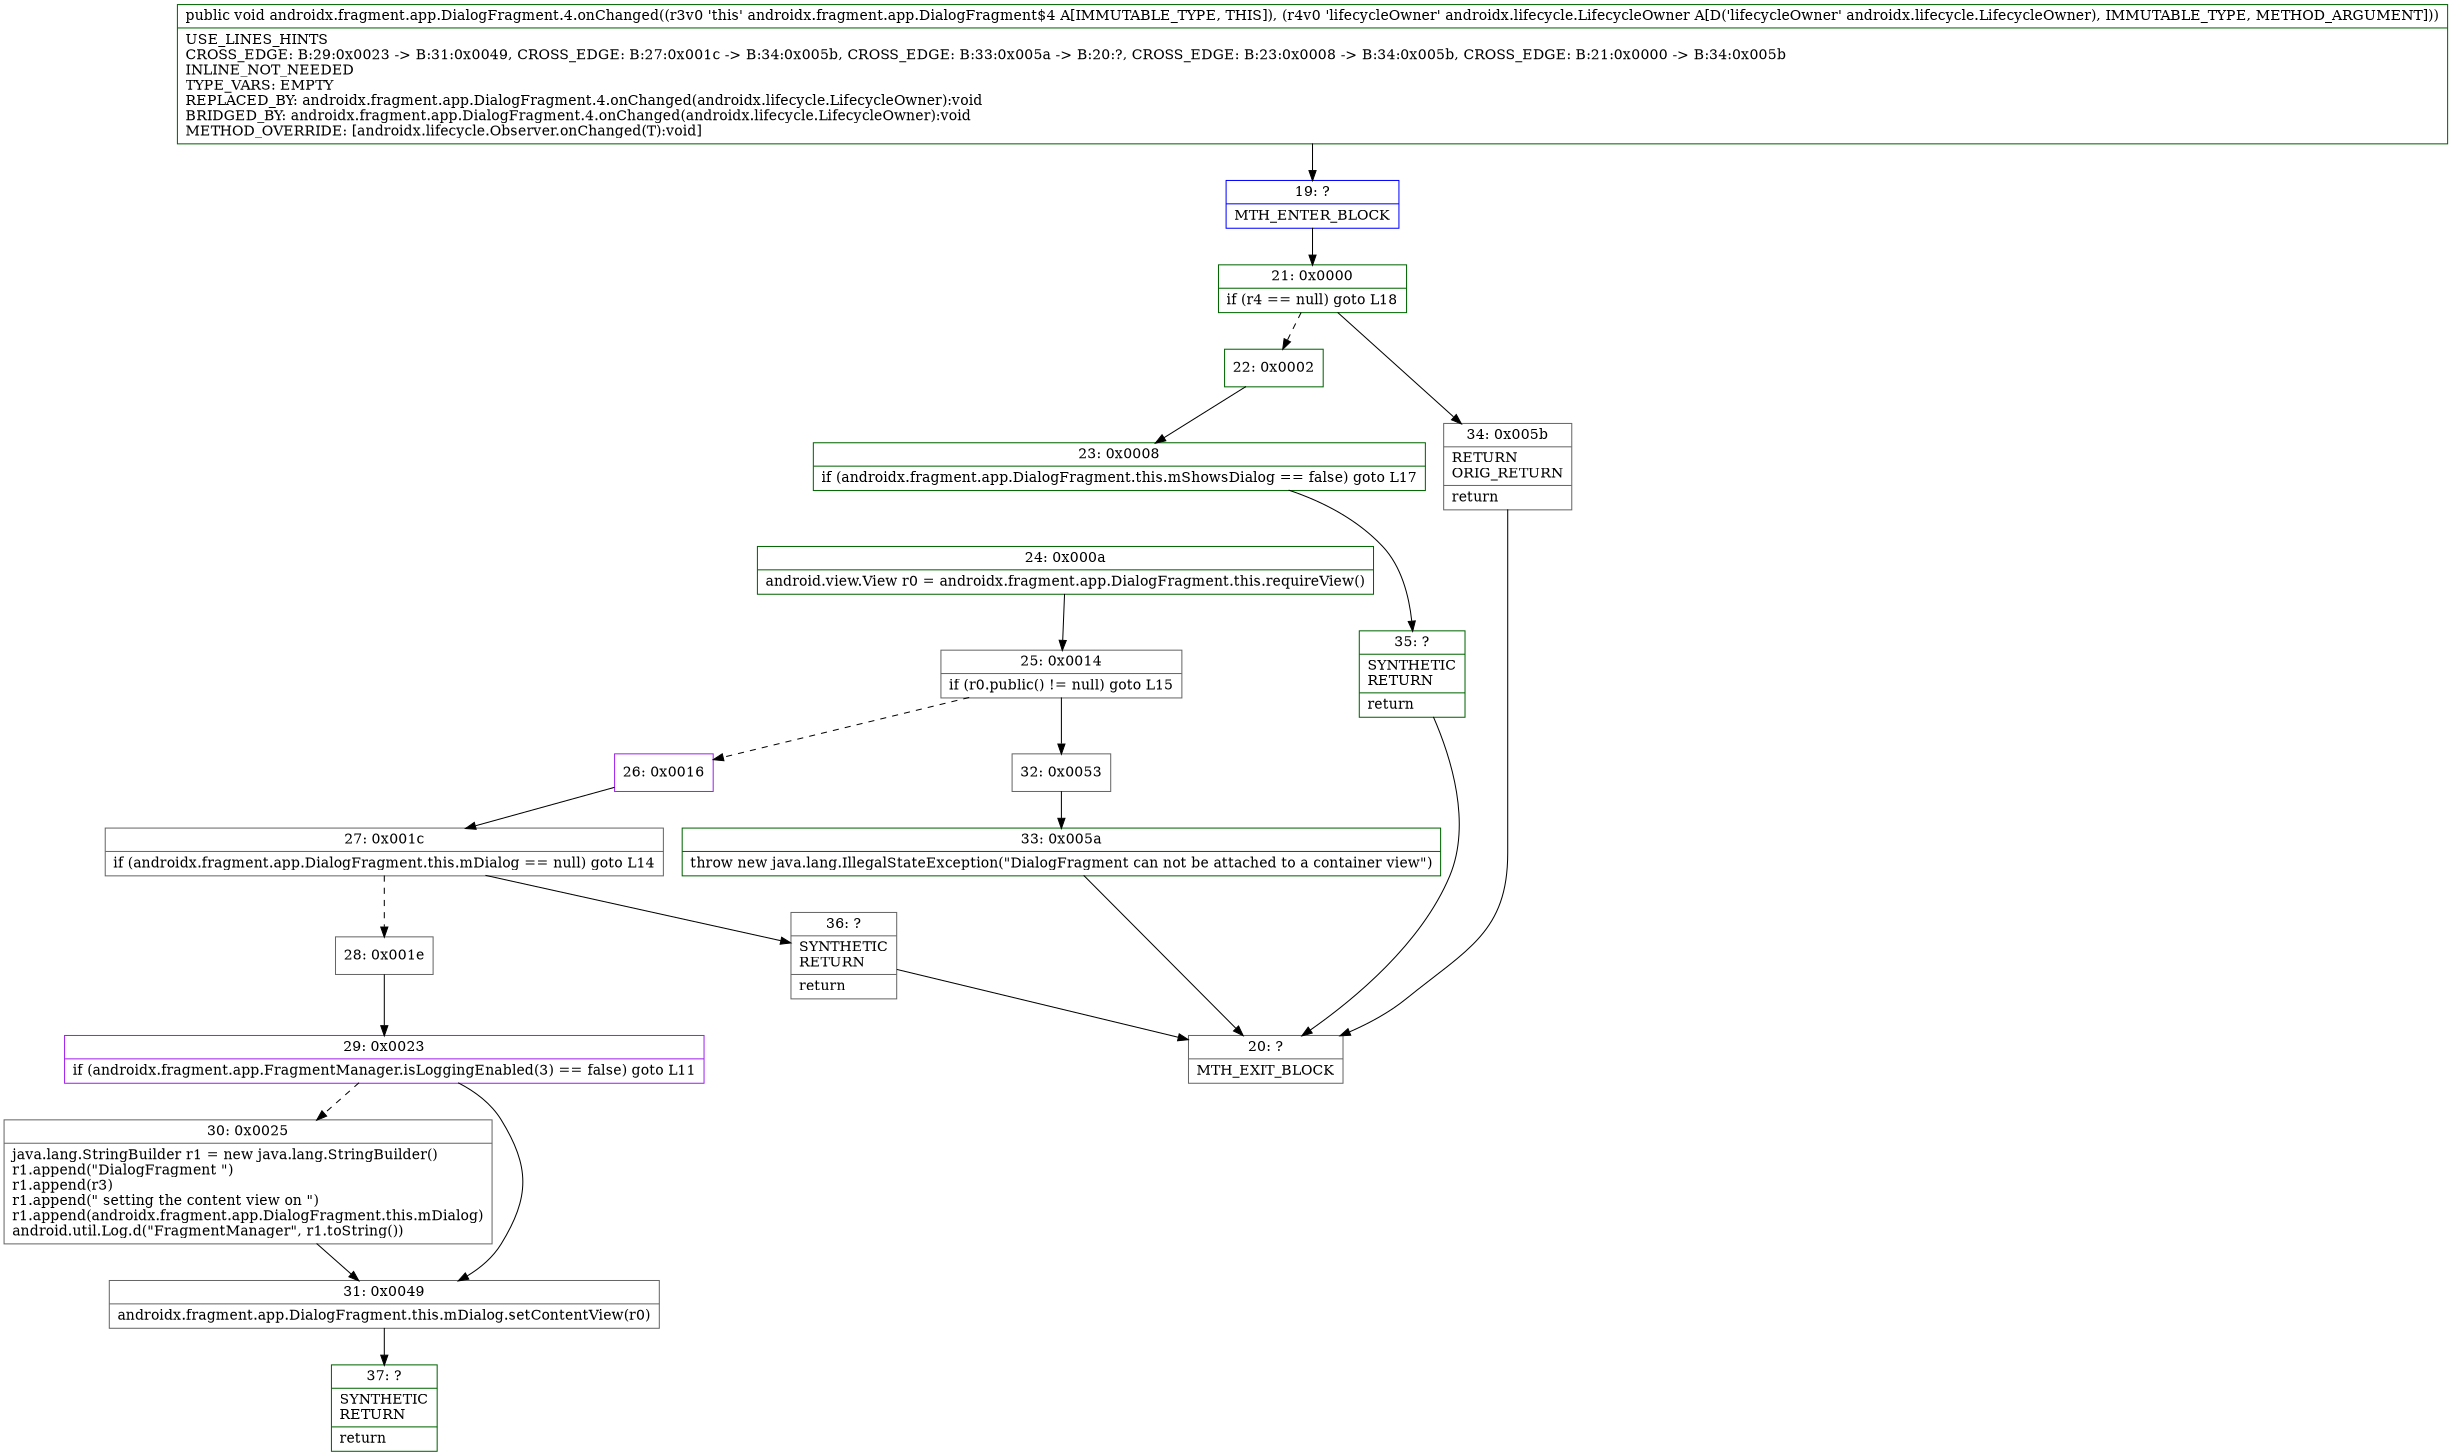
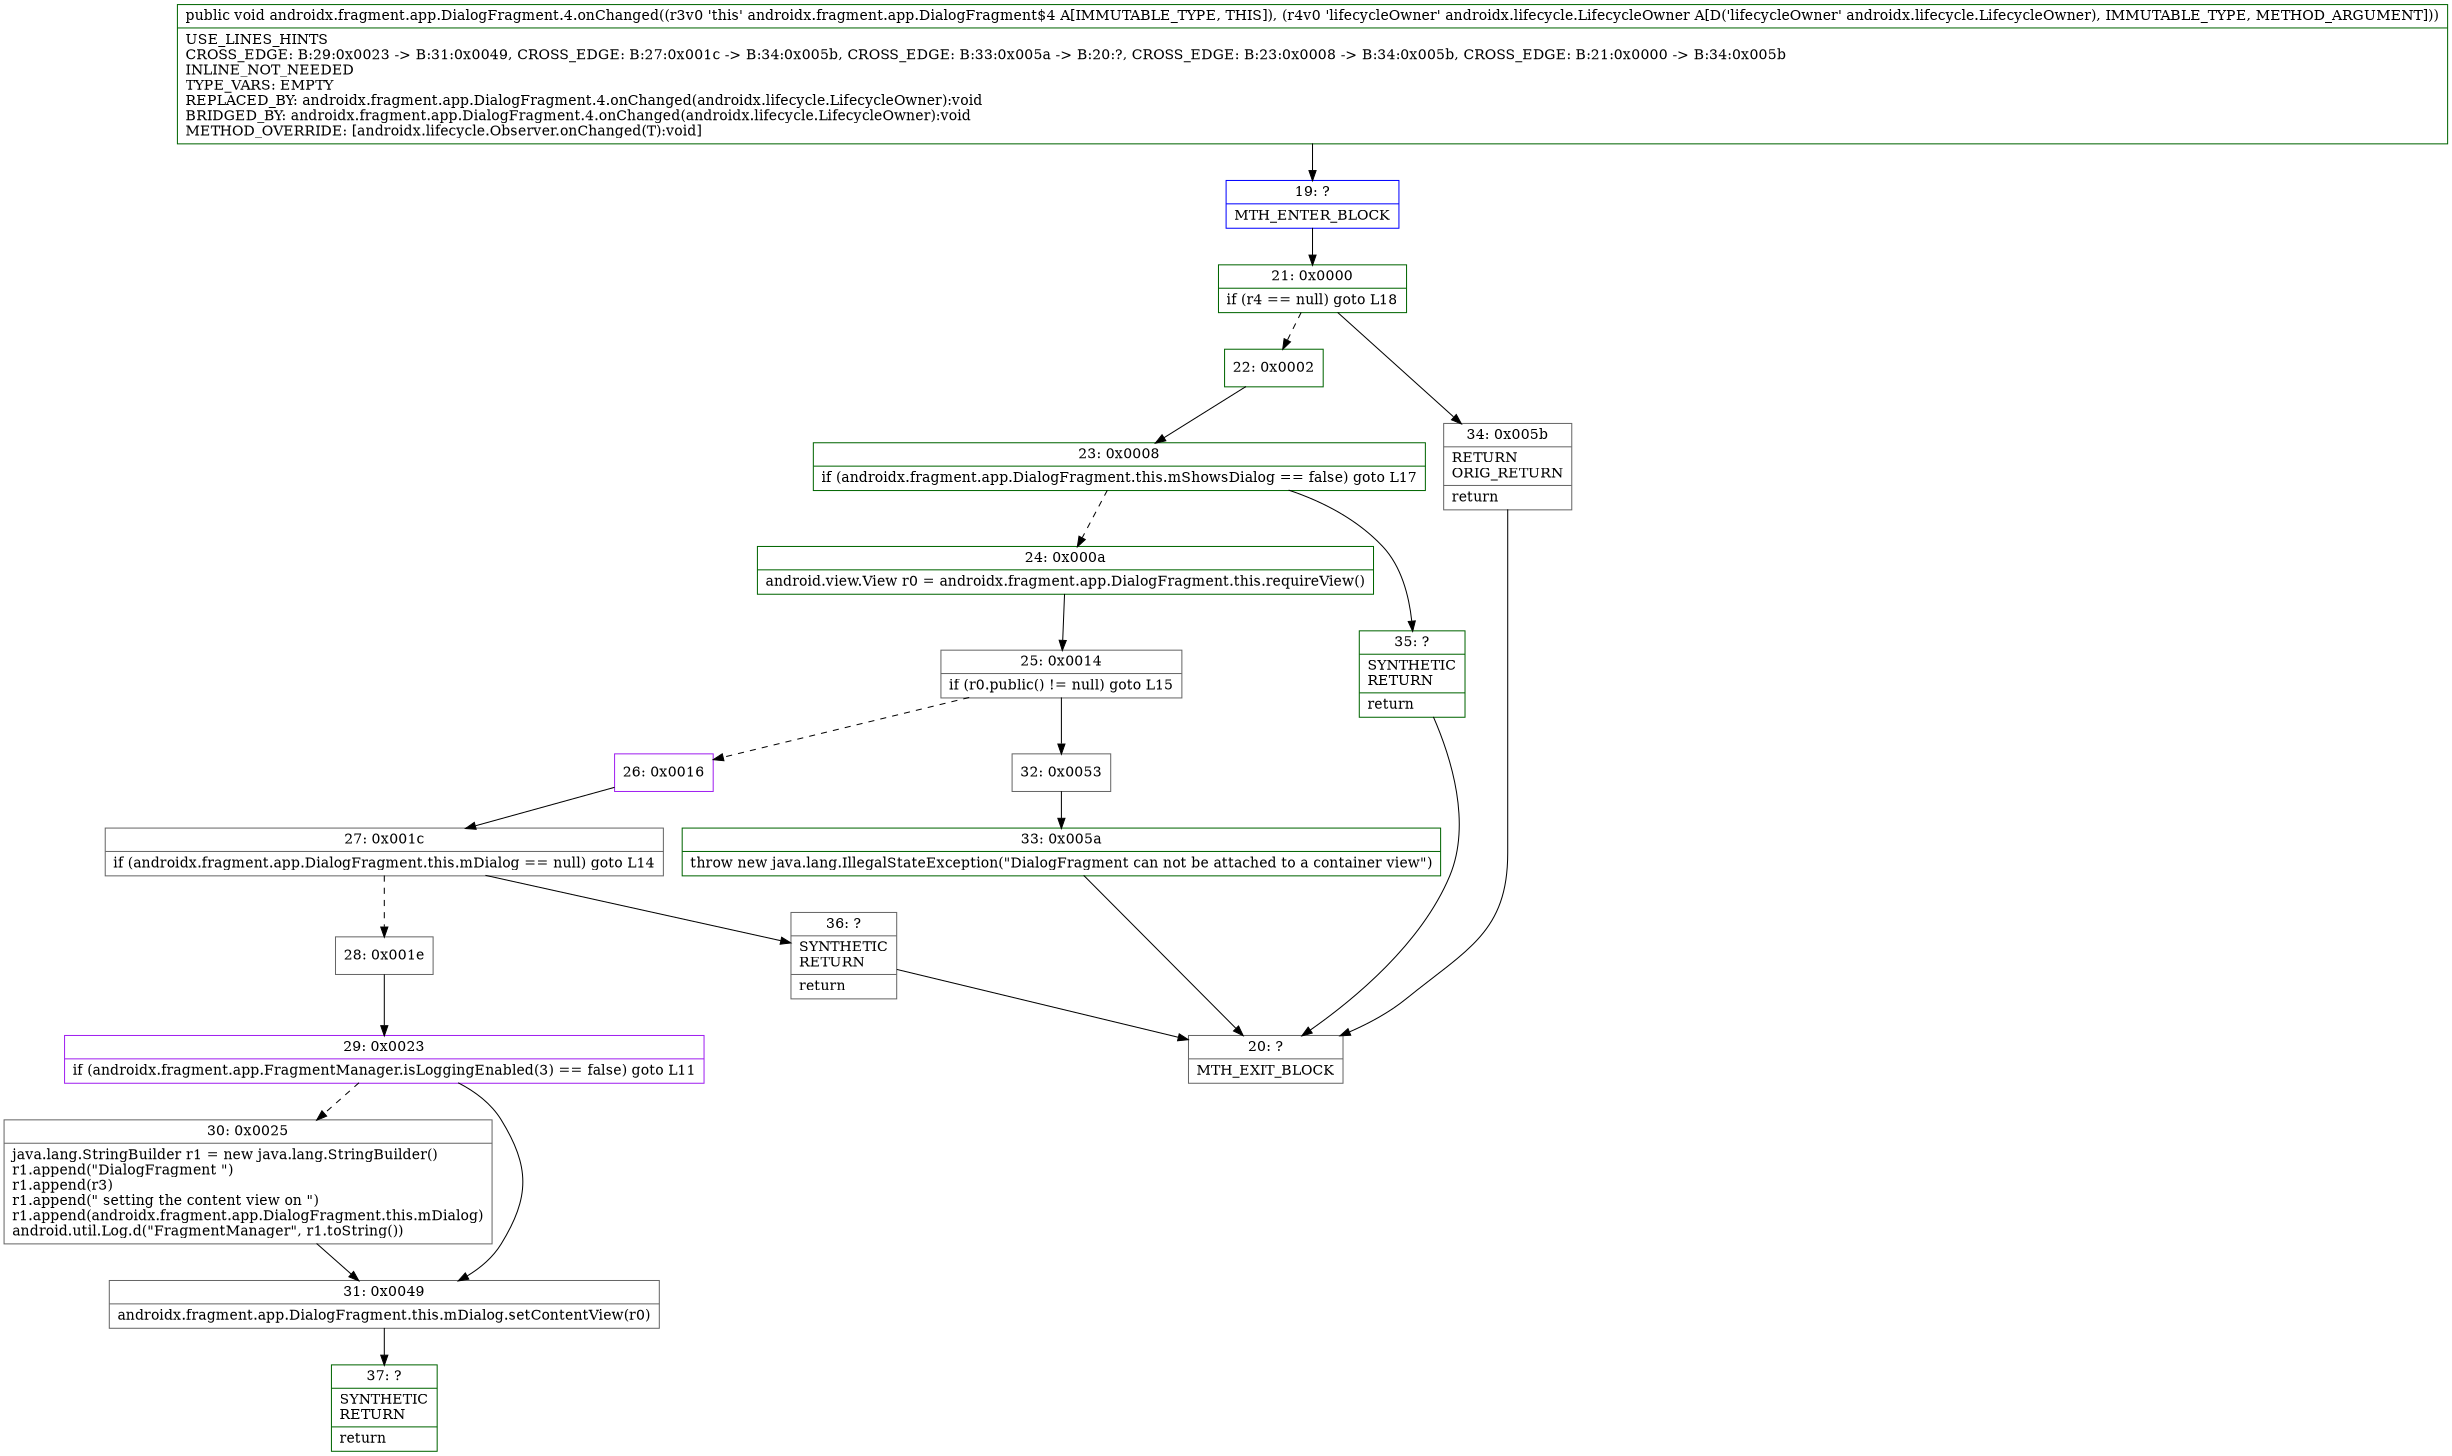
none -> (1095, 514)
